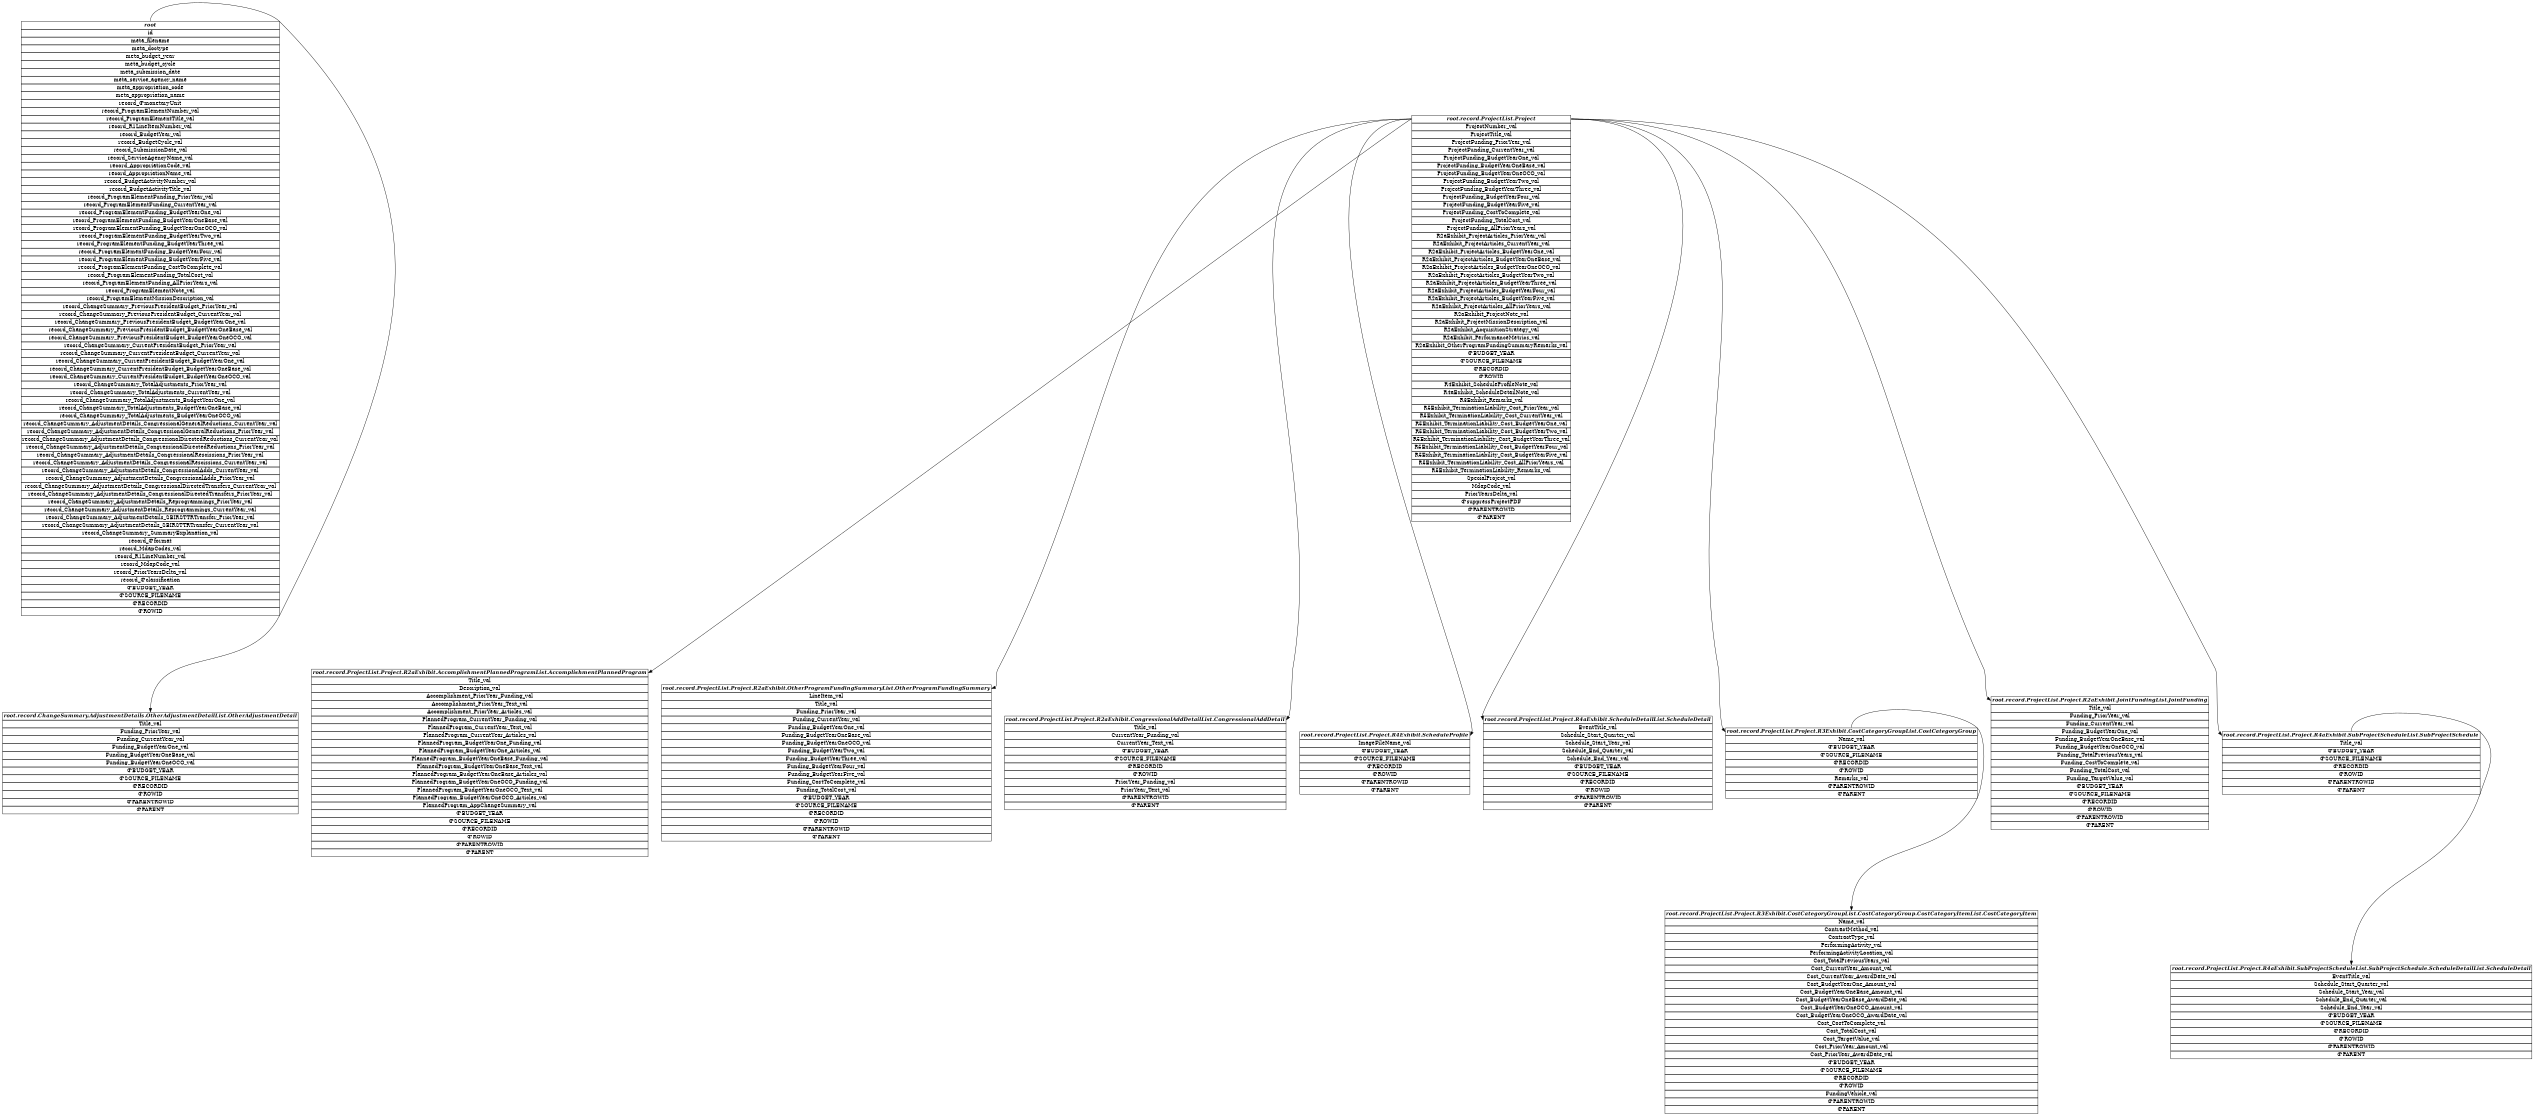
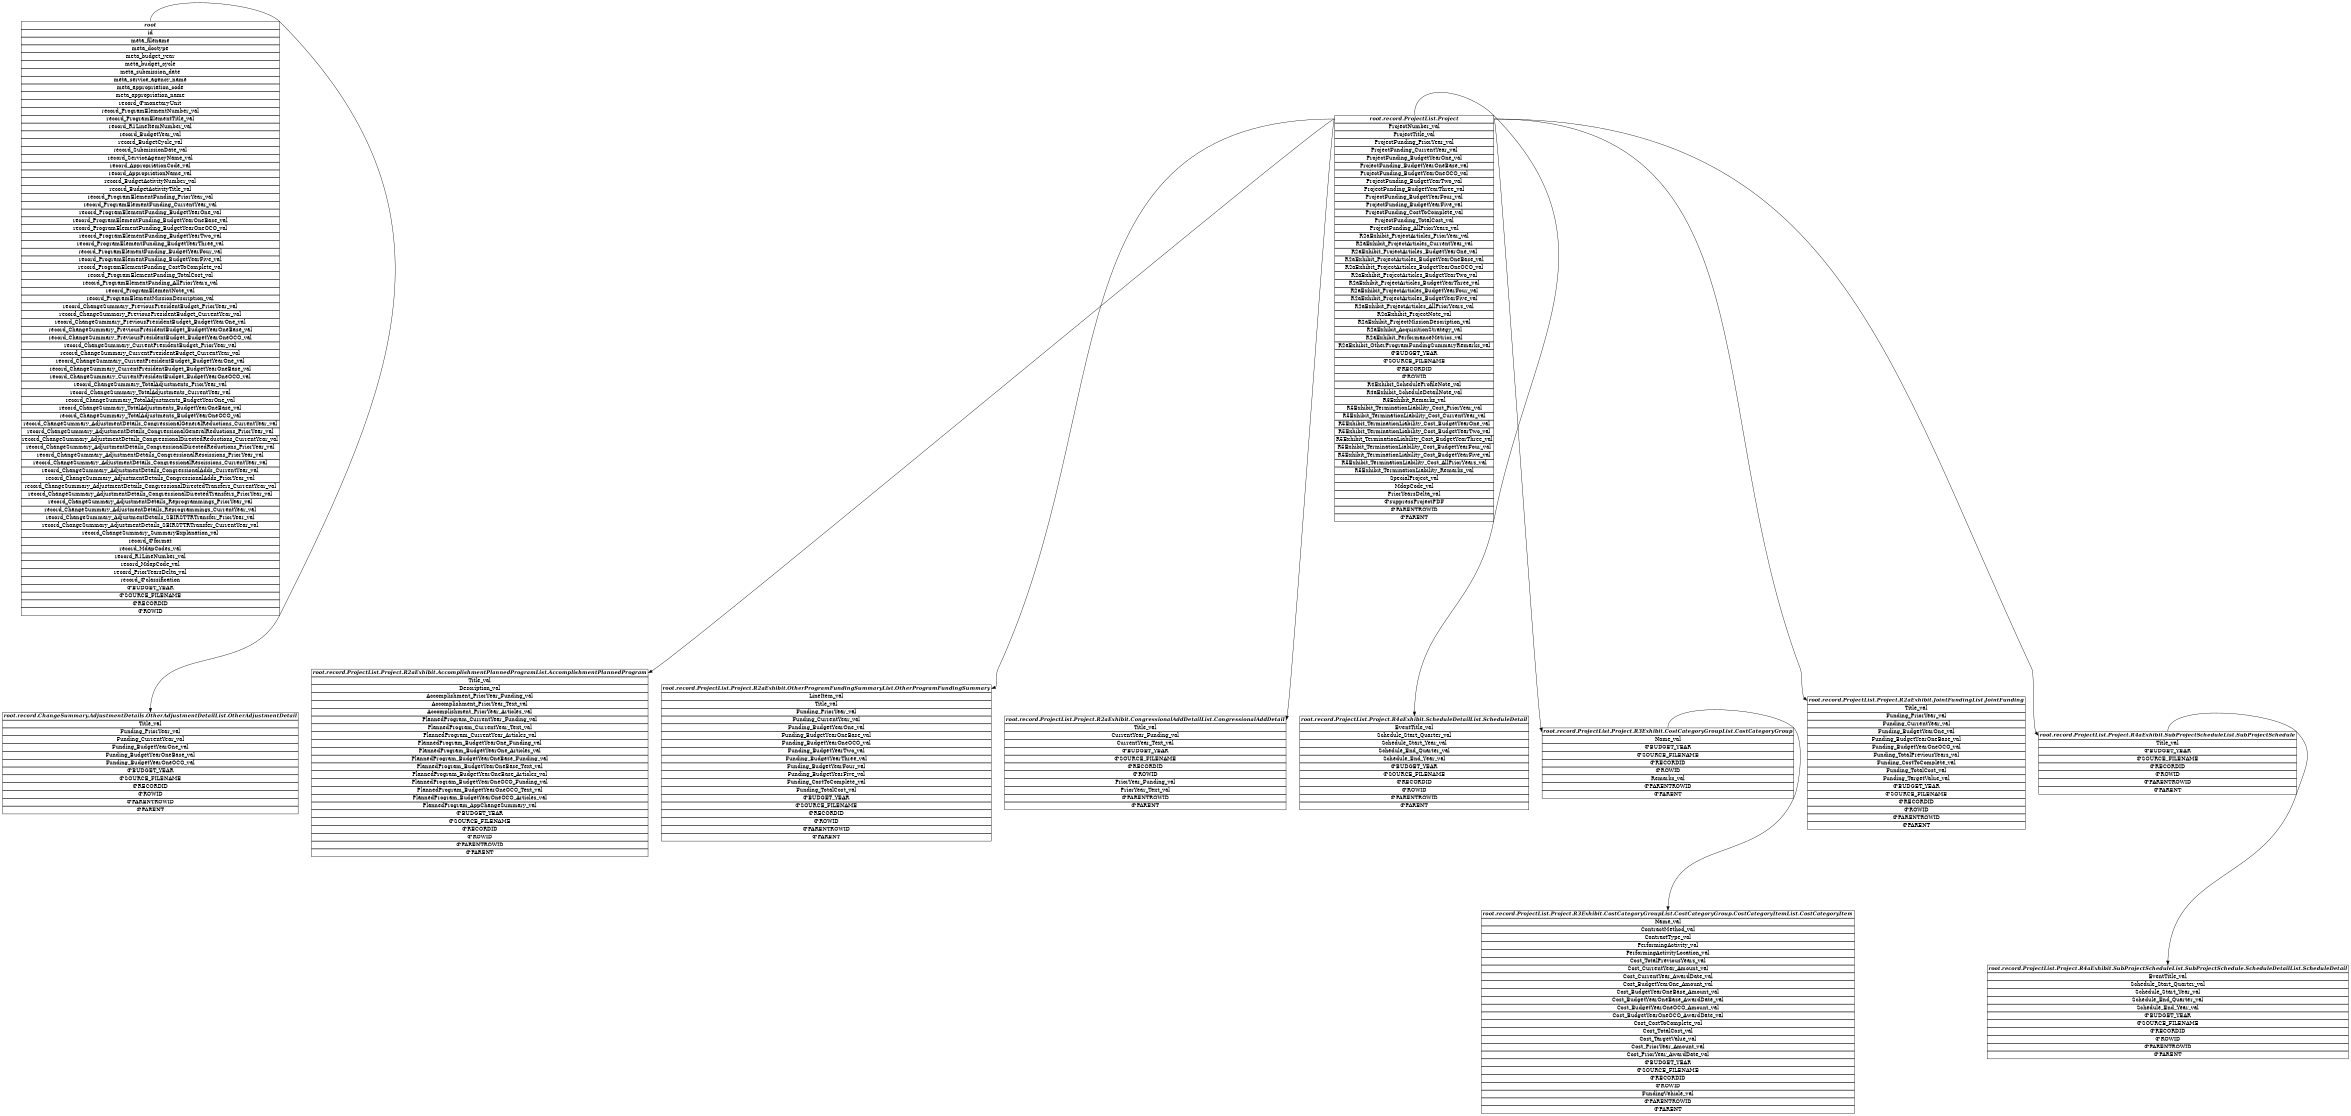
(1385, 763) -> none
